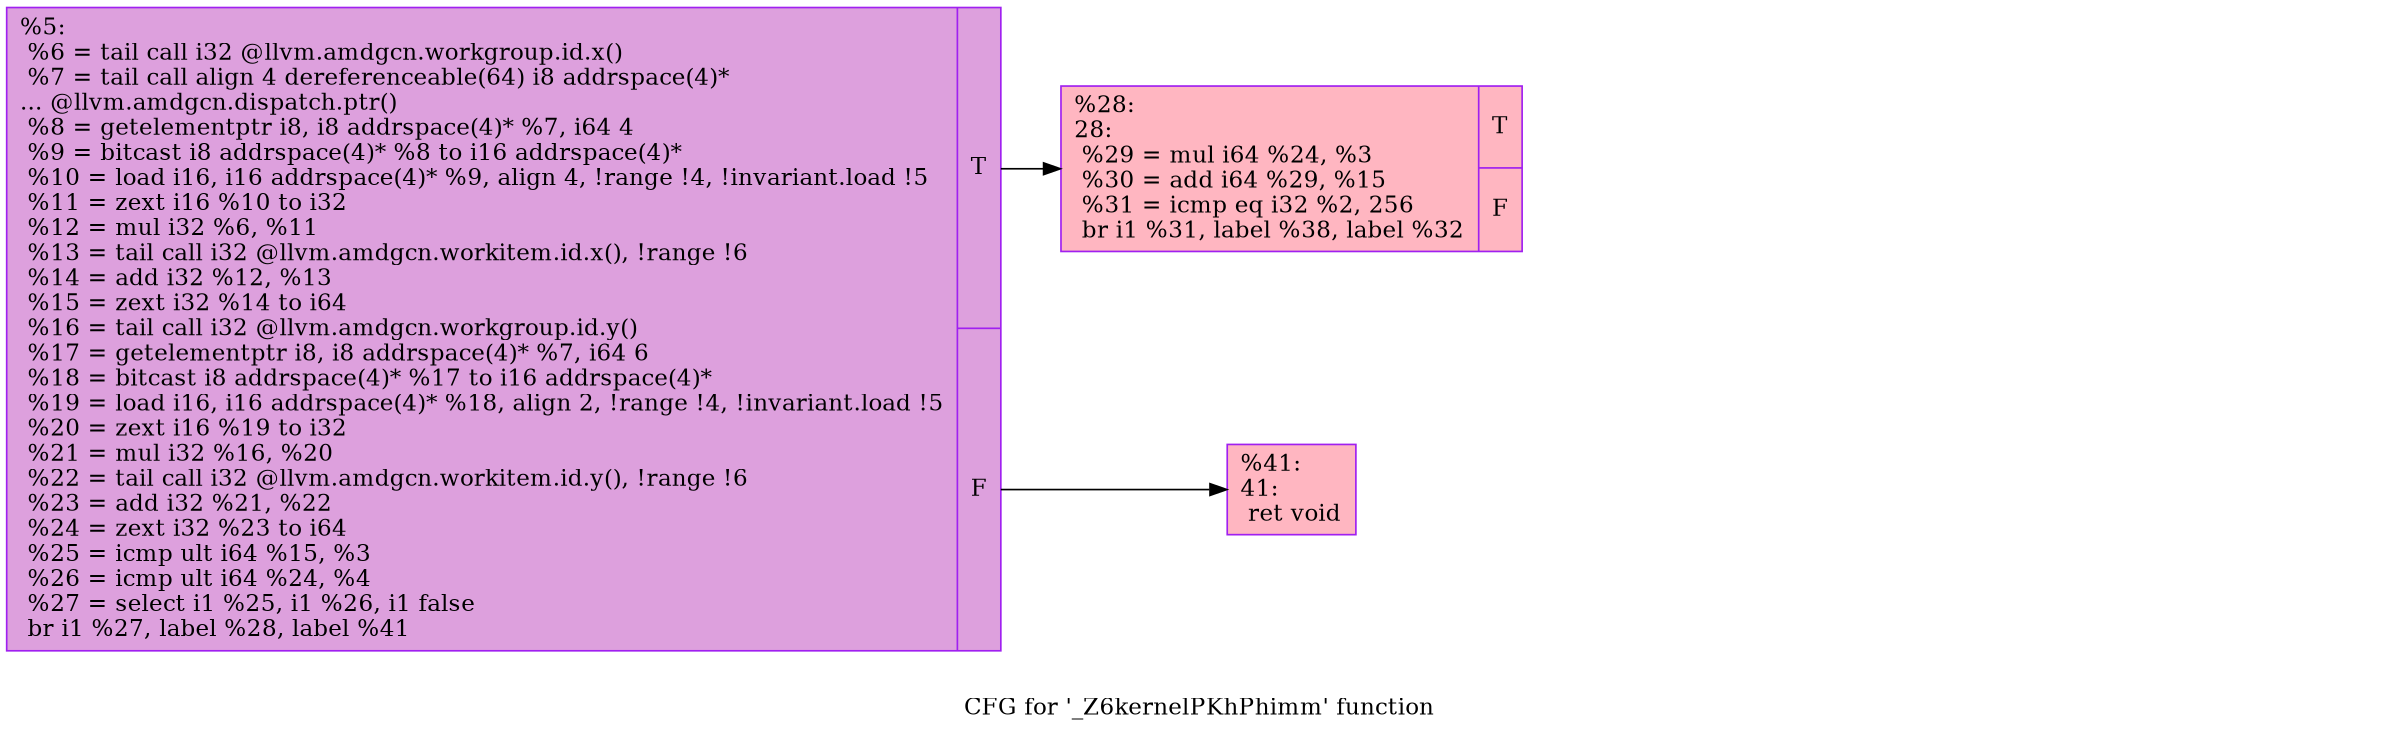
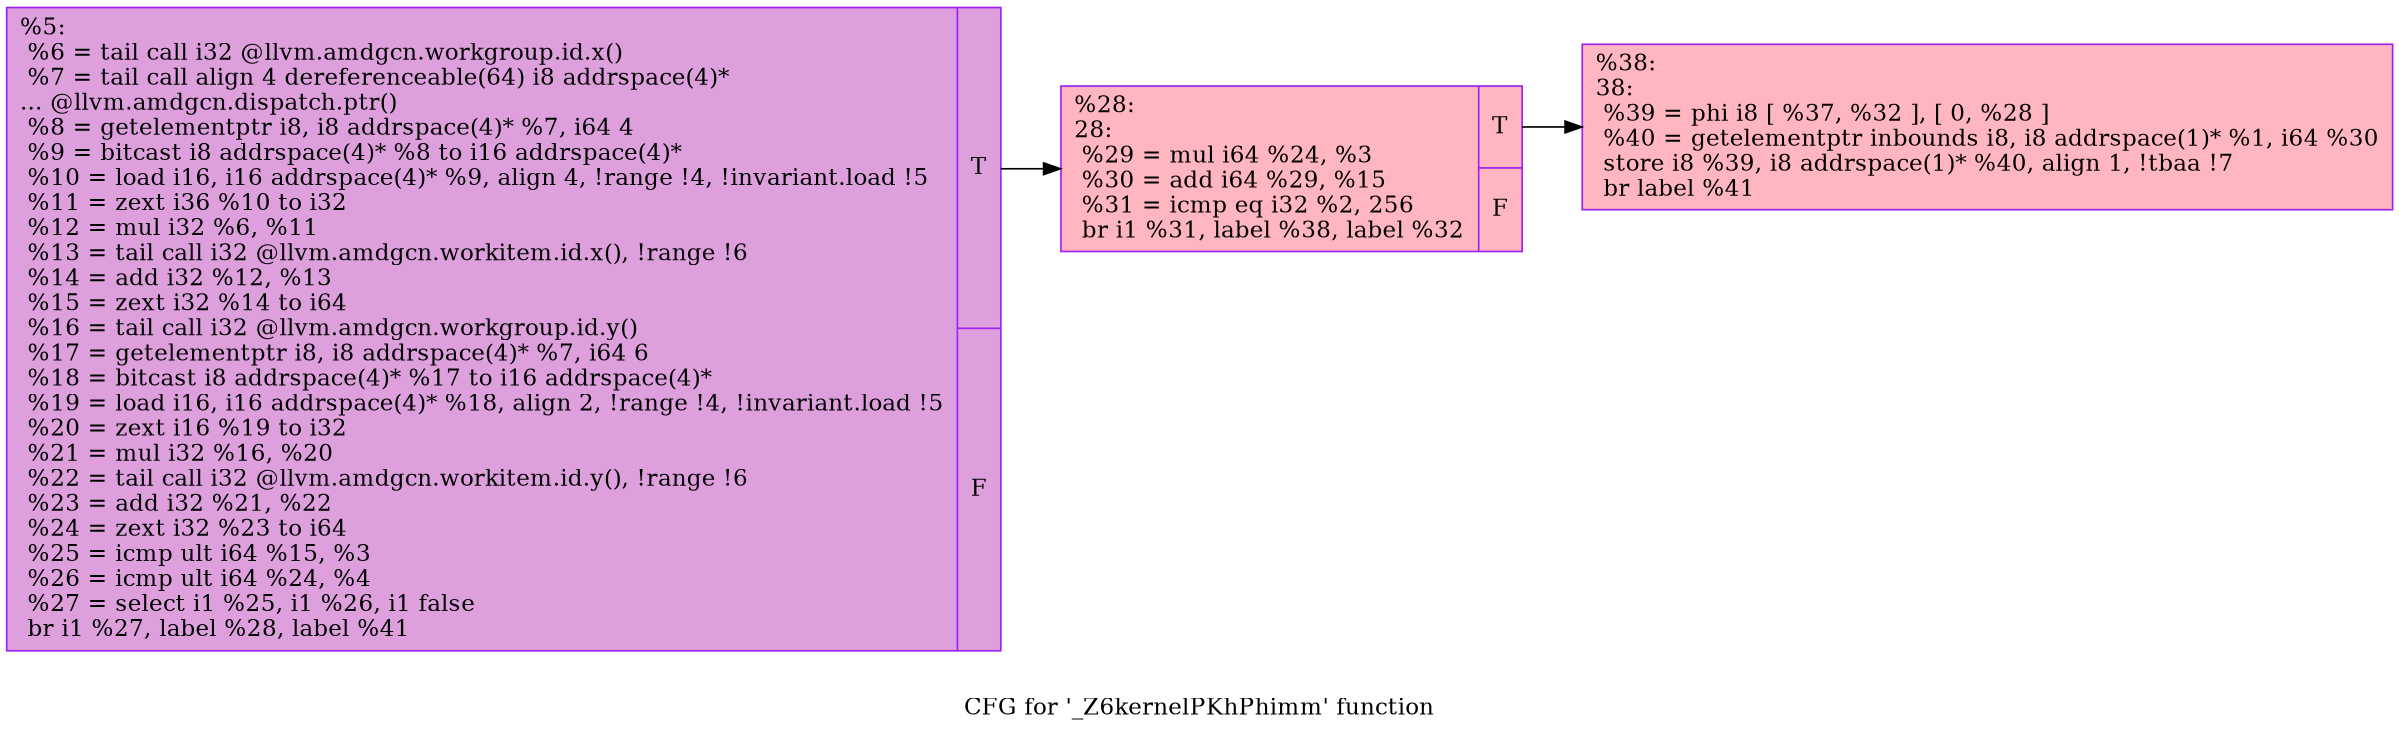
none -> (1987, 127)
(184, 203) -> (184, 203)
(1292, 490) -> none
